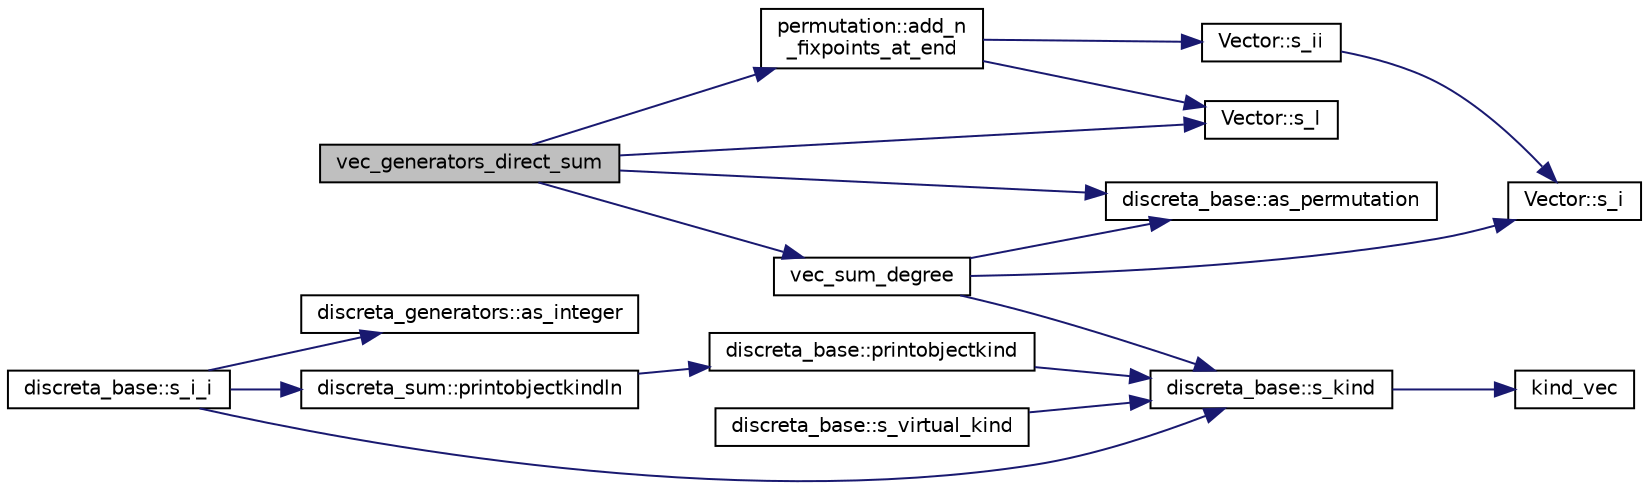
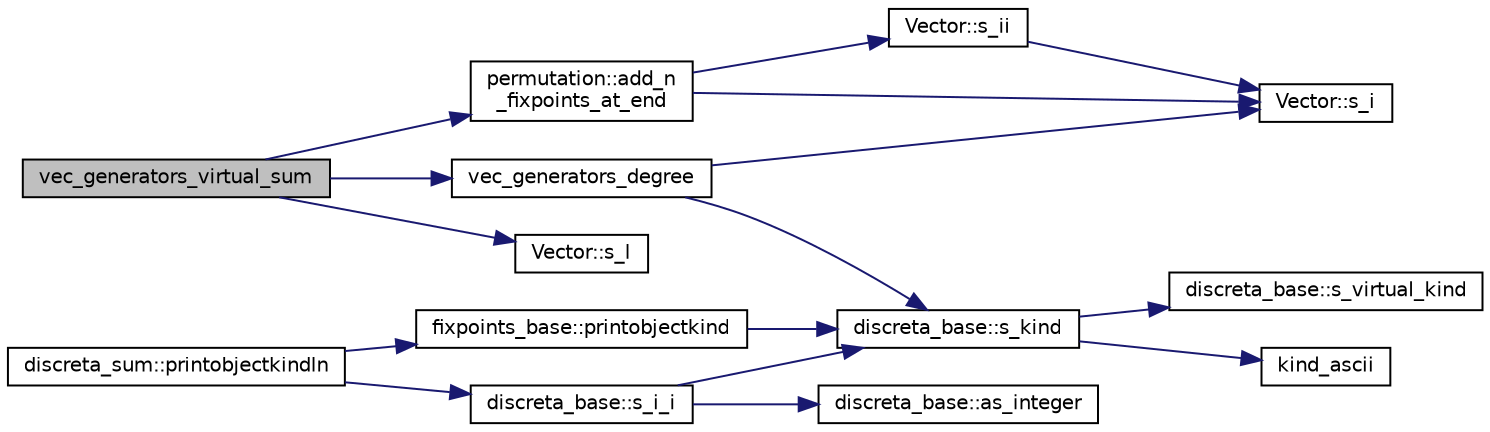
(1084, 82) -> (966, 97)
(470, 164) -> (176, 178)
(1271, 201) -> none
(872, 276) -> (582, 178)
(470, 314) -> (958, 404)
(872, 352) -> (582, 329)
(256, 389) -> (397, 387)
(1575, 389) -> (1326, 367)
(1080, 408) -> (1114, 313)
